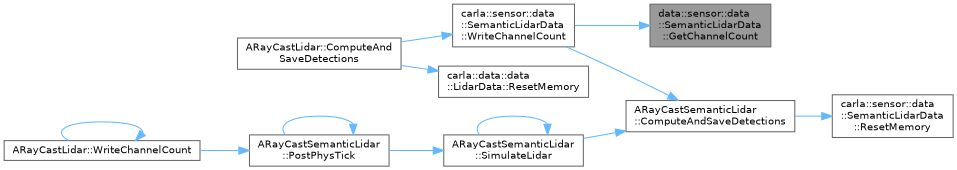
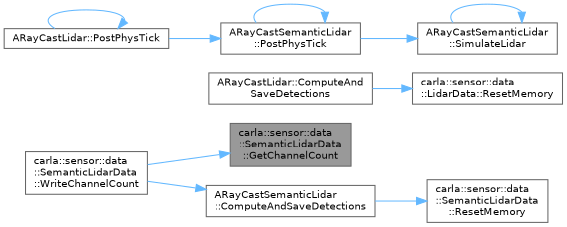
(710, 26) -> (291, 145)
(422, 39) -> none
(514, 82) -> (488, 89)
(600, 136) -> none
(102, 151) -> (86, 39)
